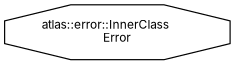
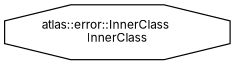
(117, 32) -> (117, 32)
